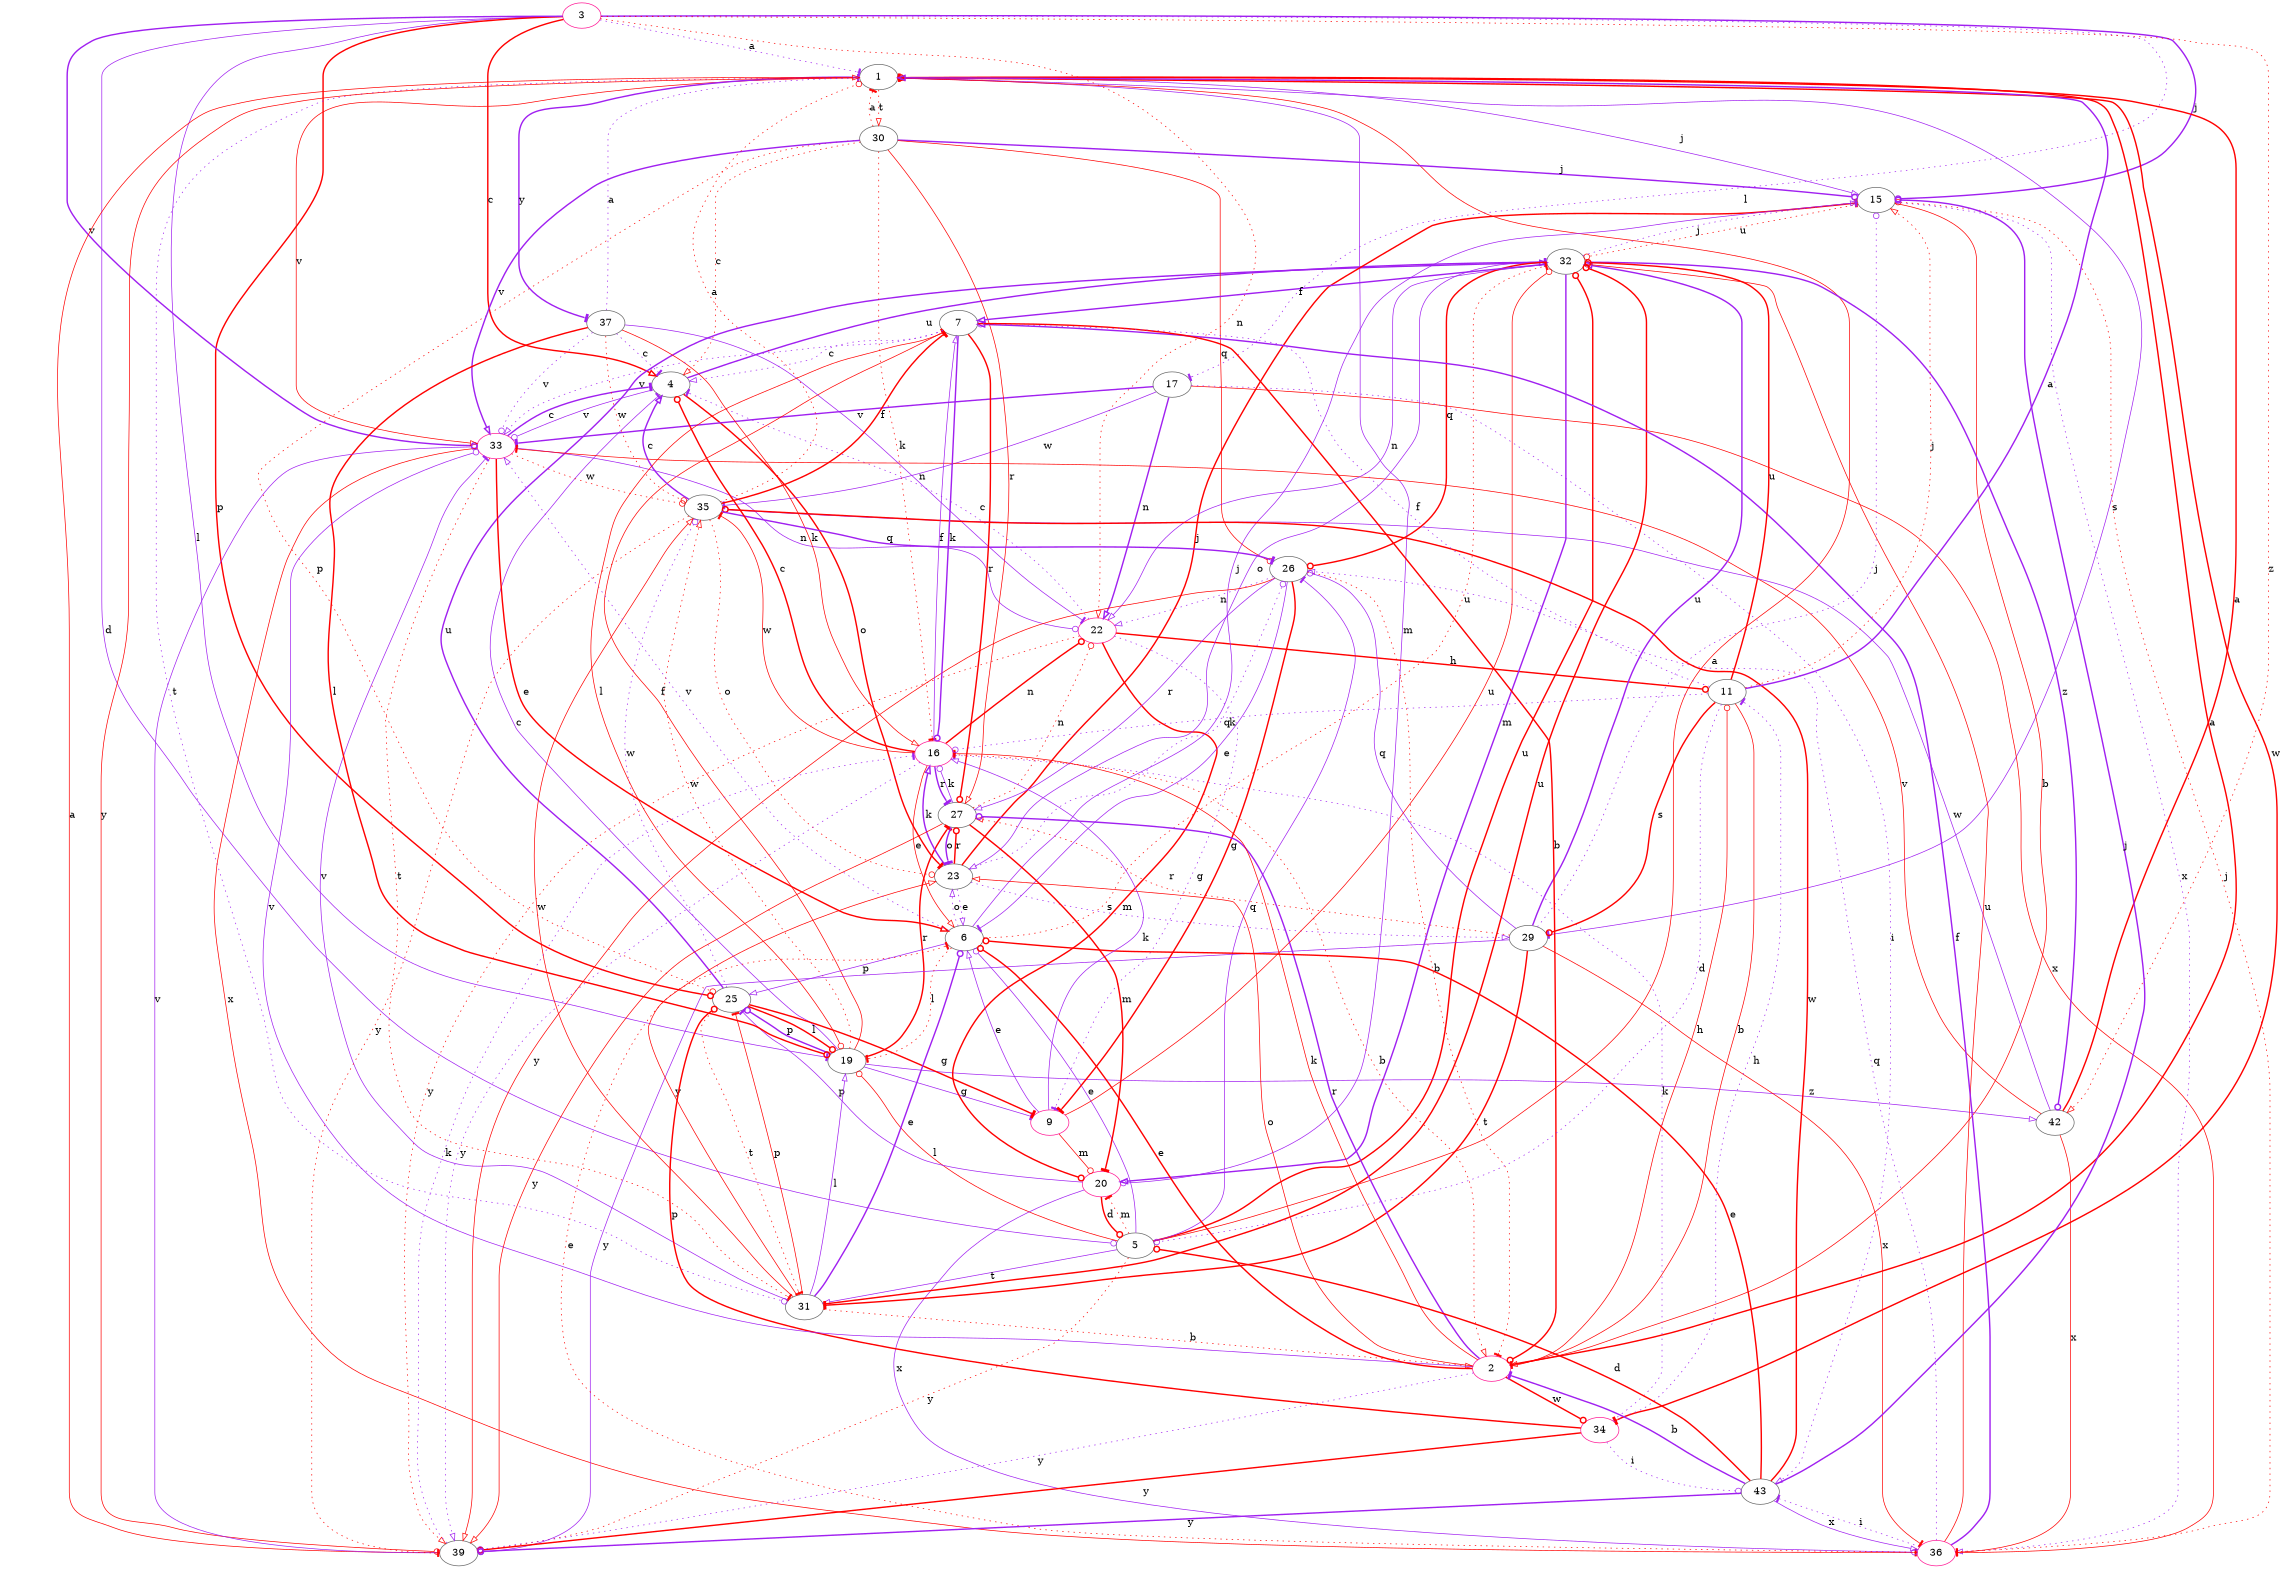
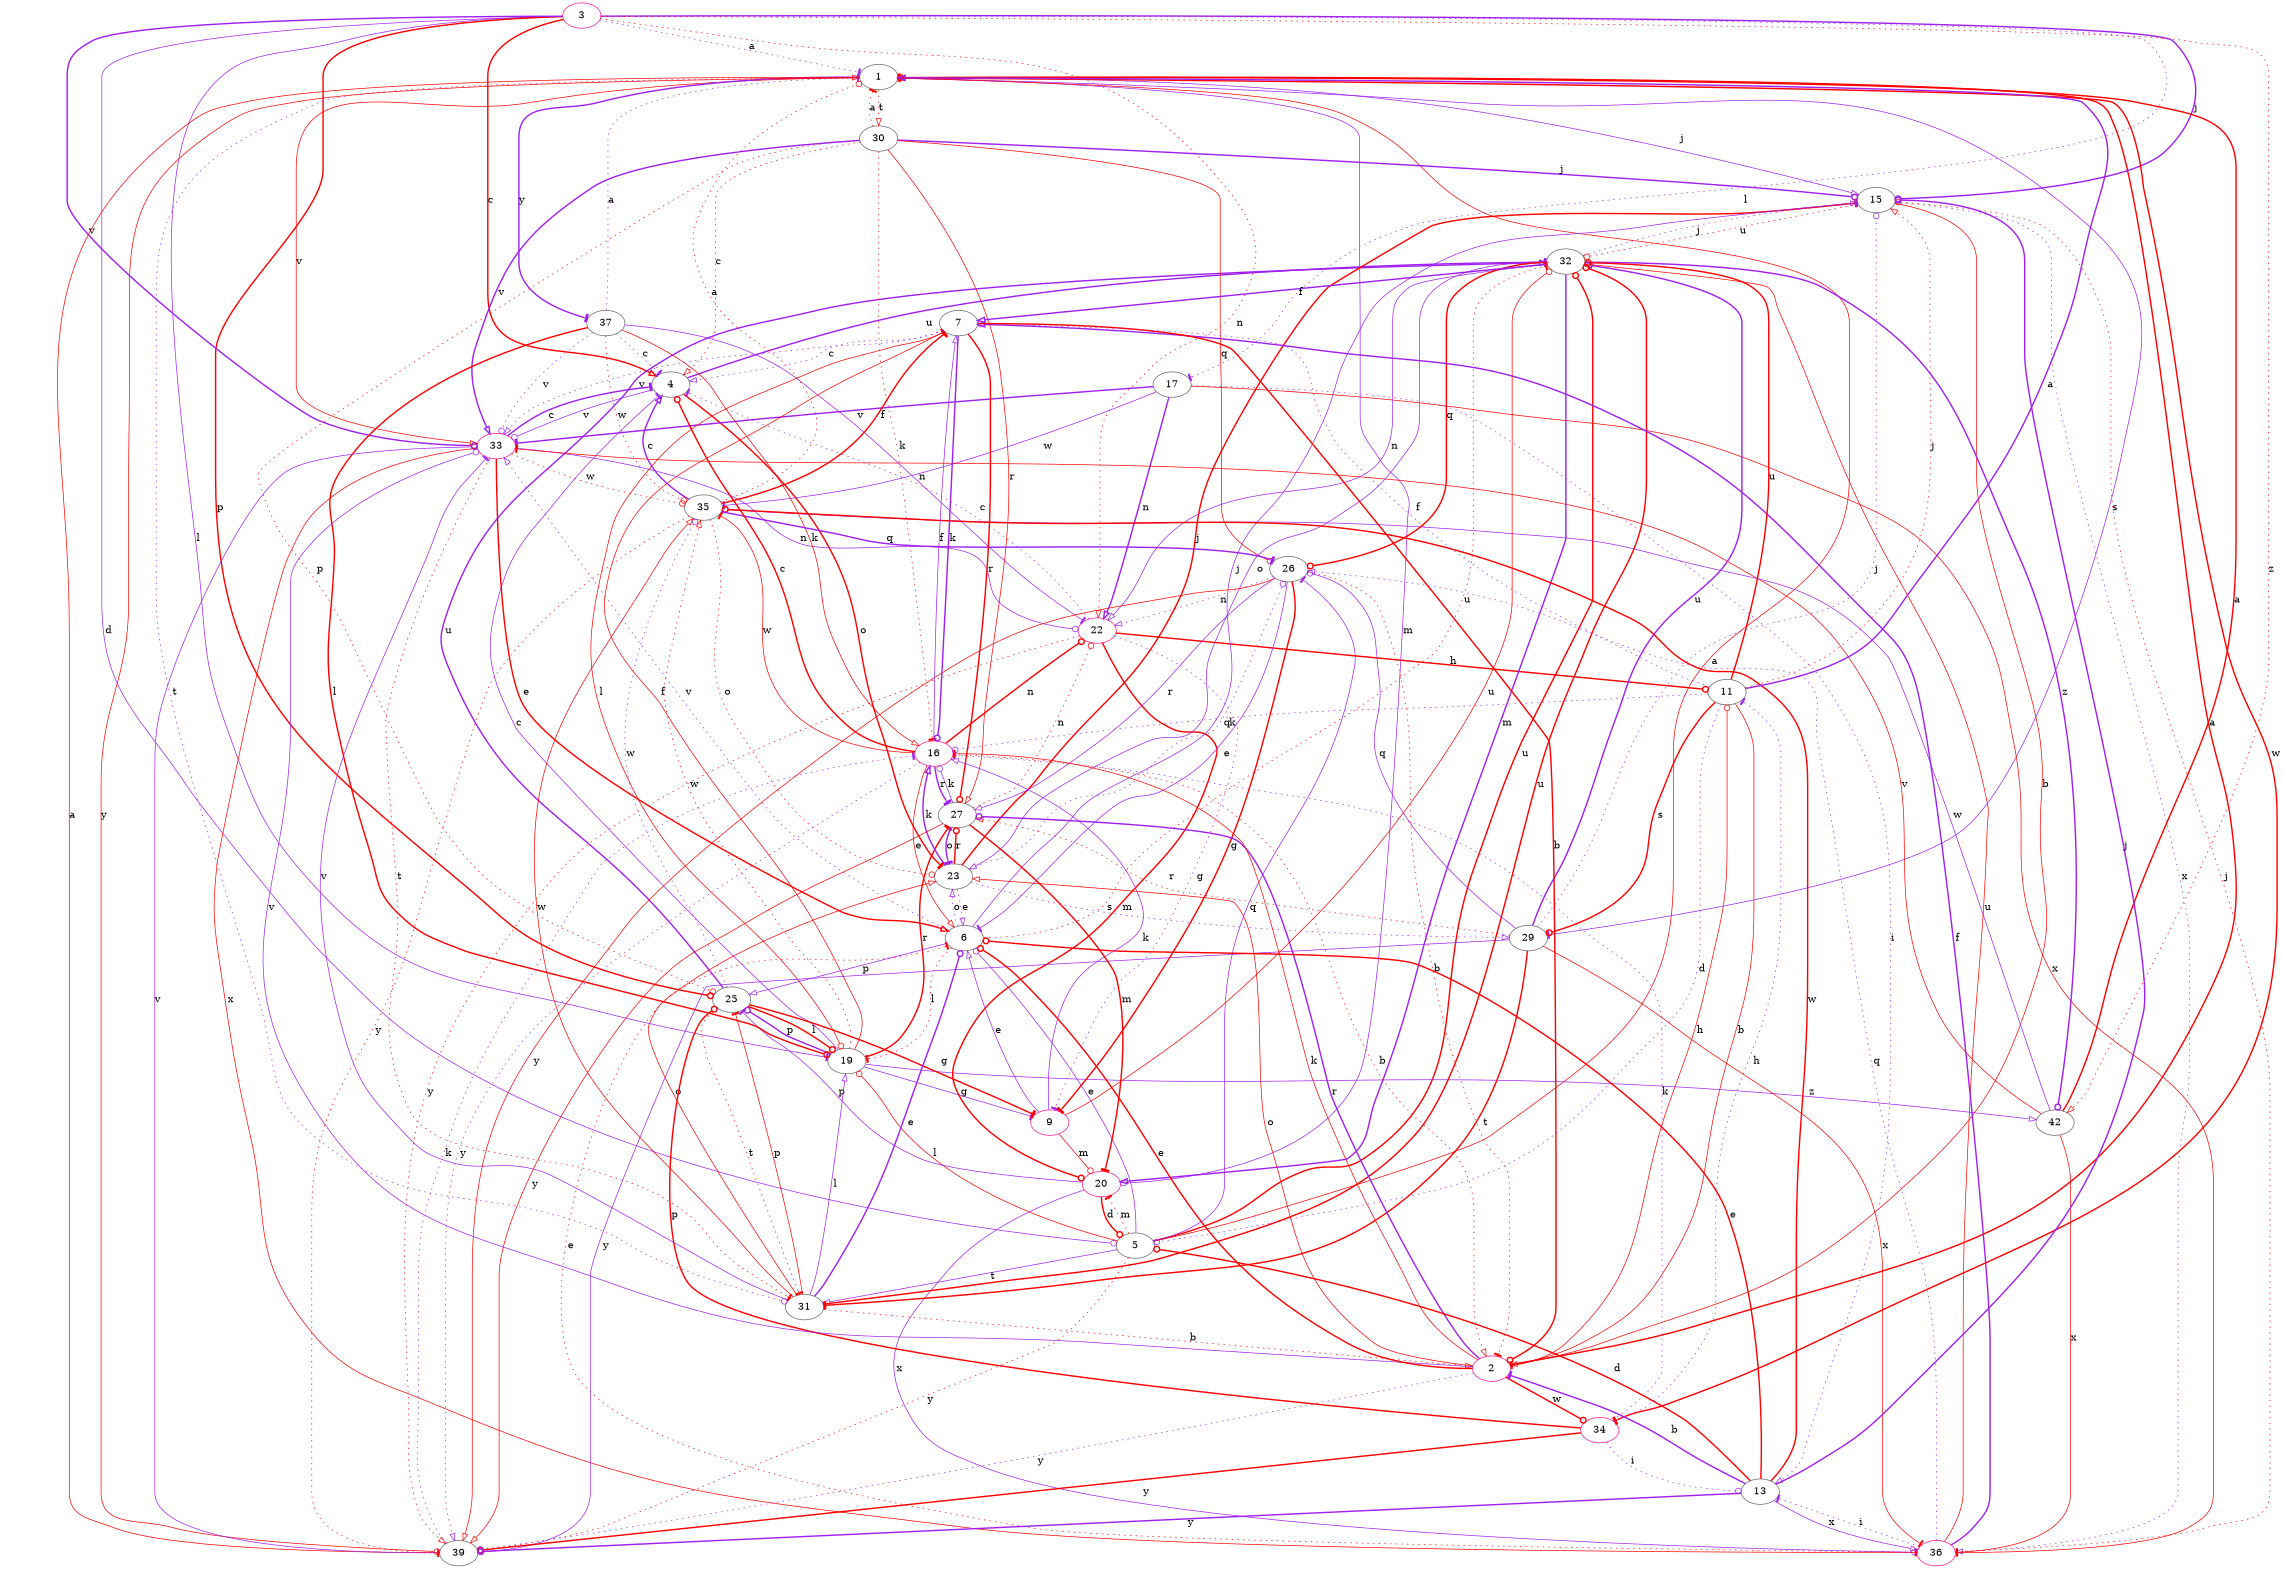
(678, 1092) -> (678, 1092)
(1760, 1492) -> (1760, 1492)
